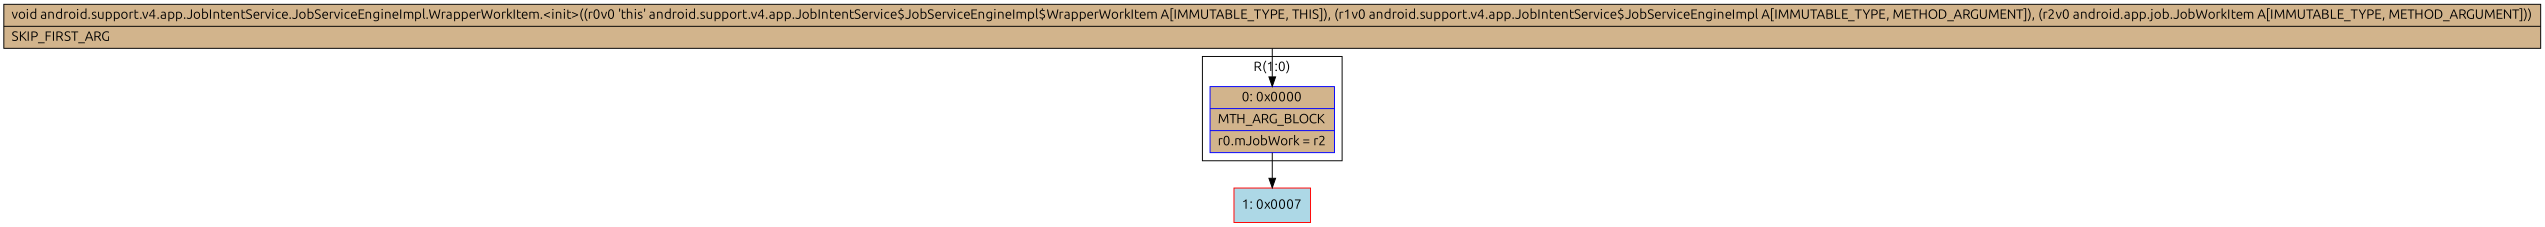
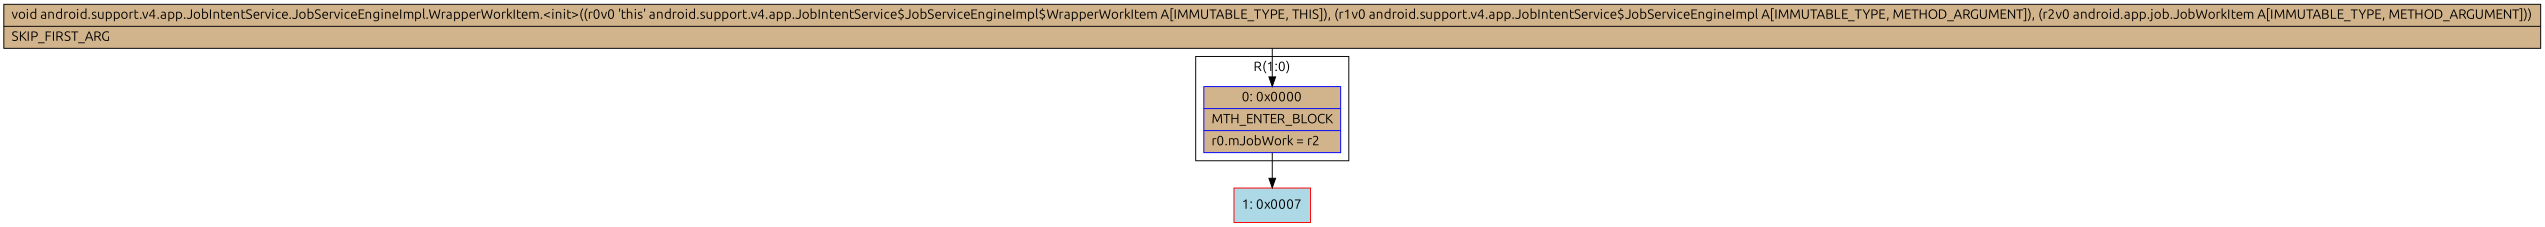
(1271, 119) -> (1272, 119)
